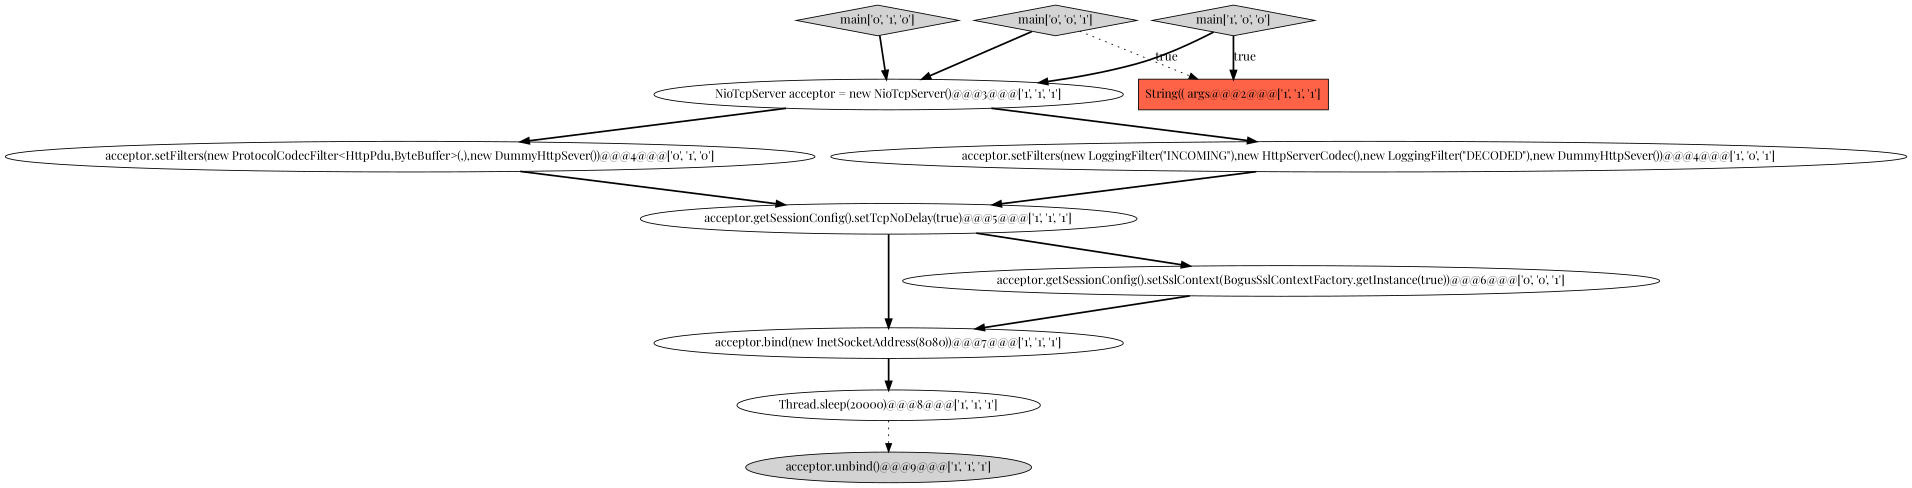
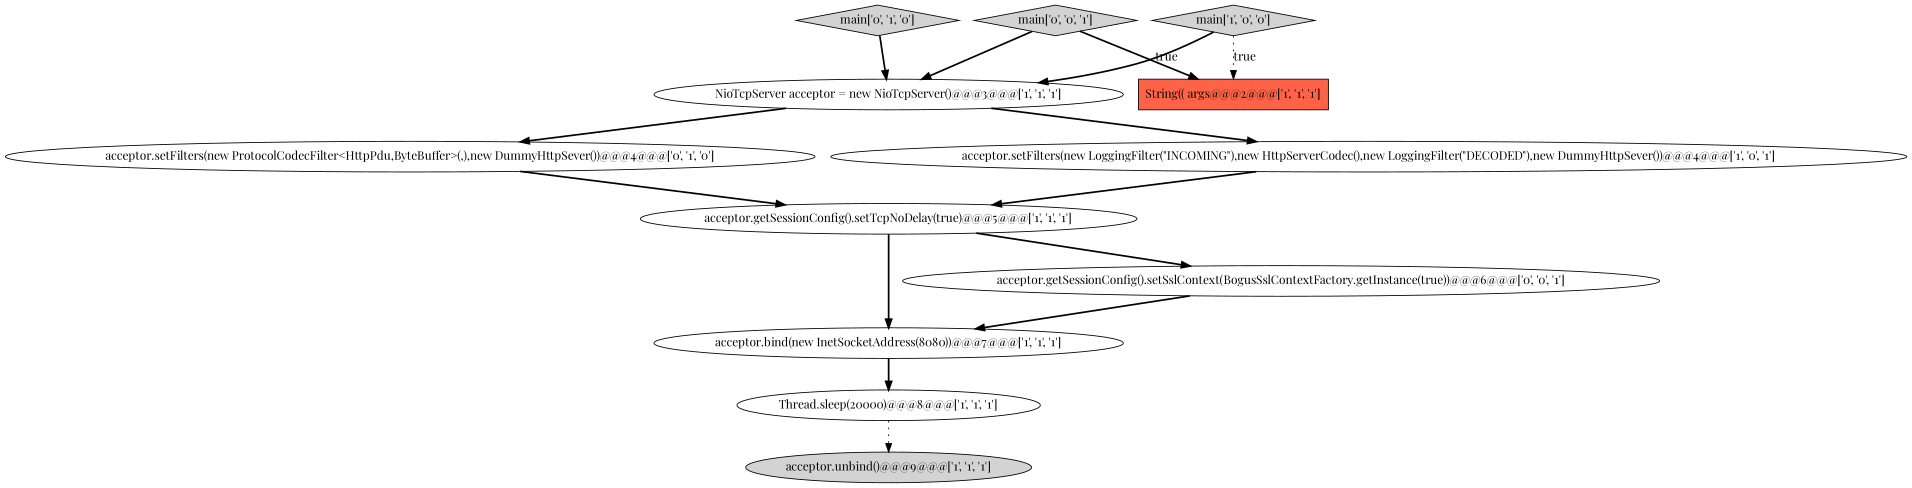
(1233, 53) -> (1233, 53)
(1135, 54) -> (1135, 54)
